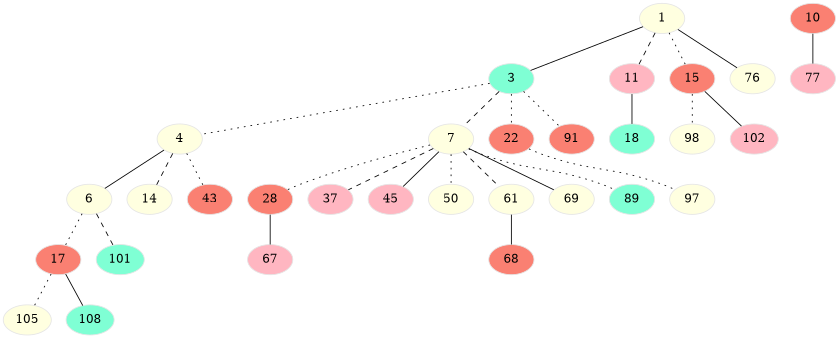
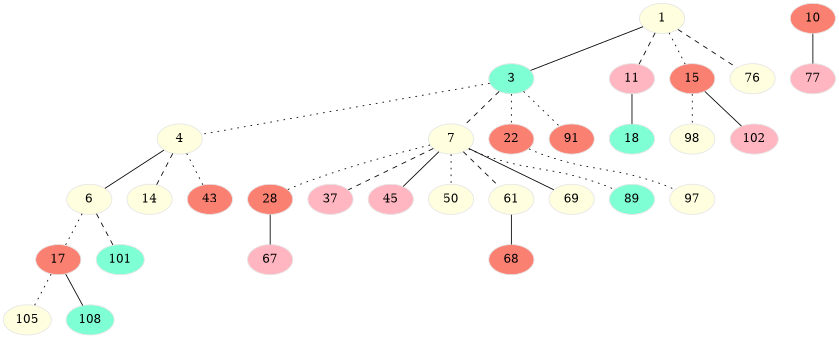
(707, 49) -> (707, 49)
